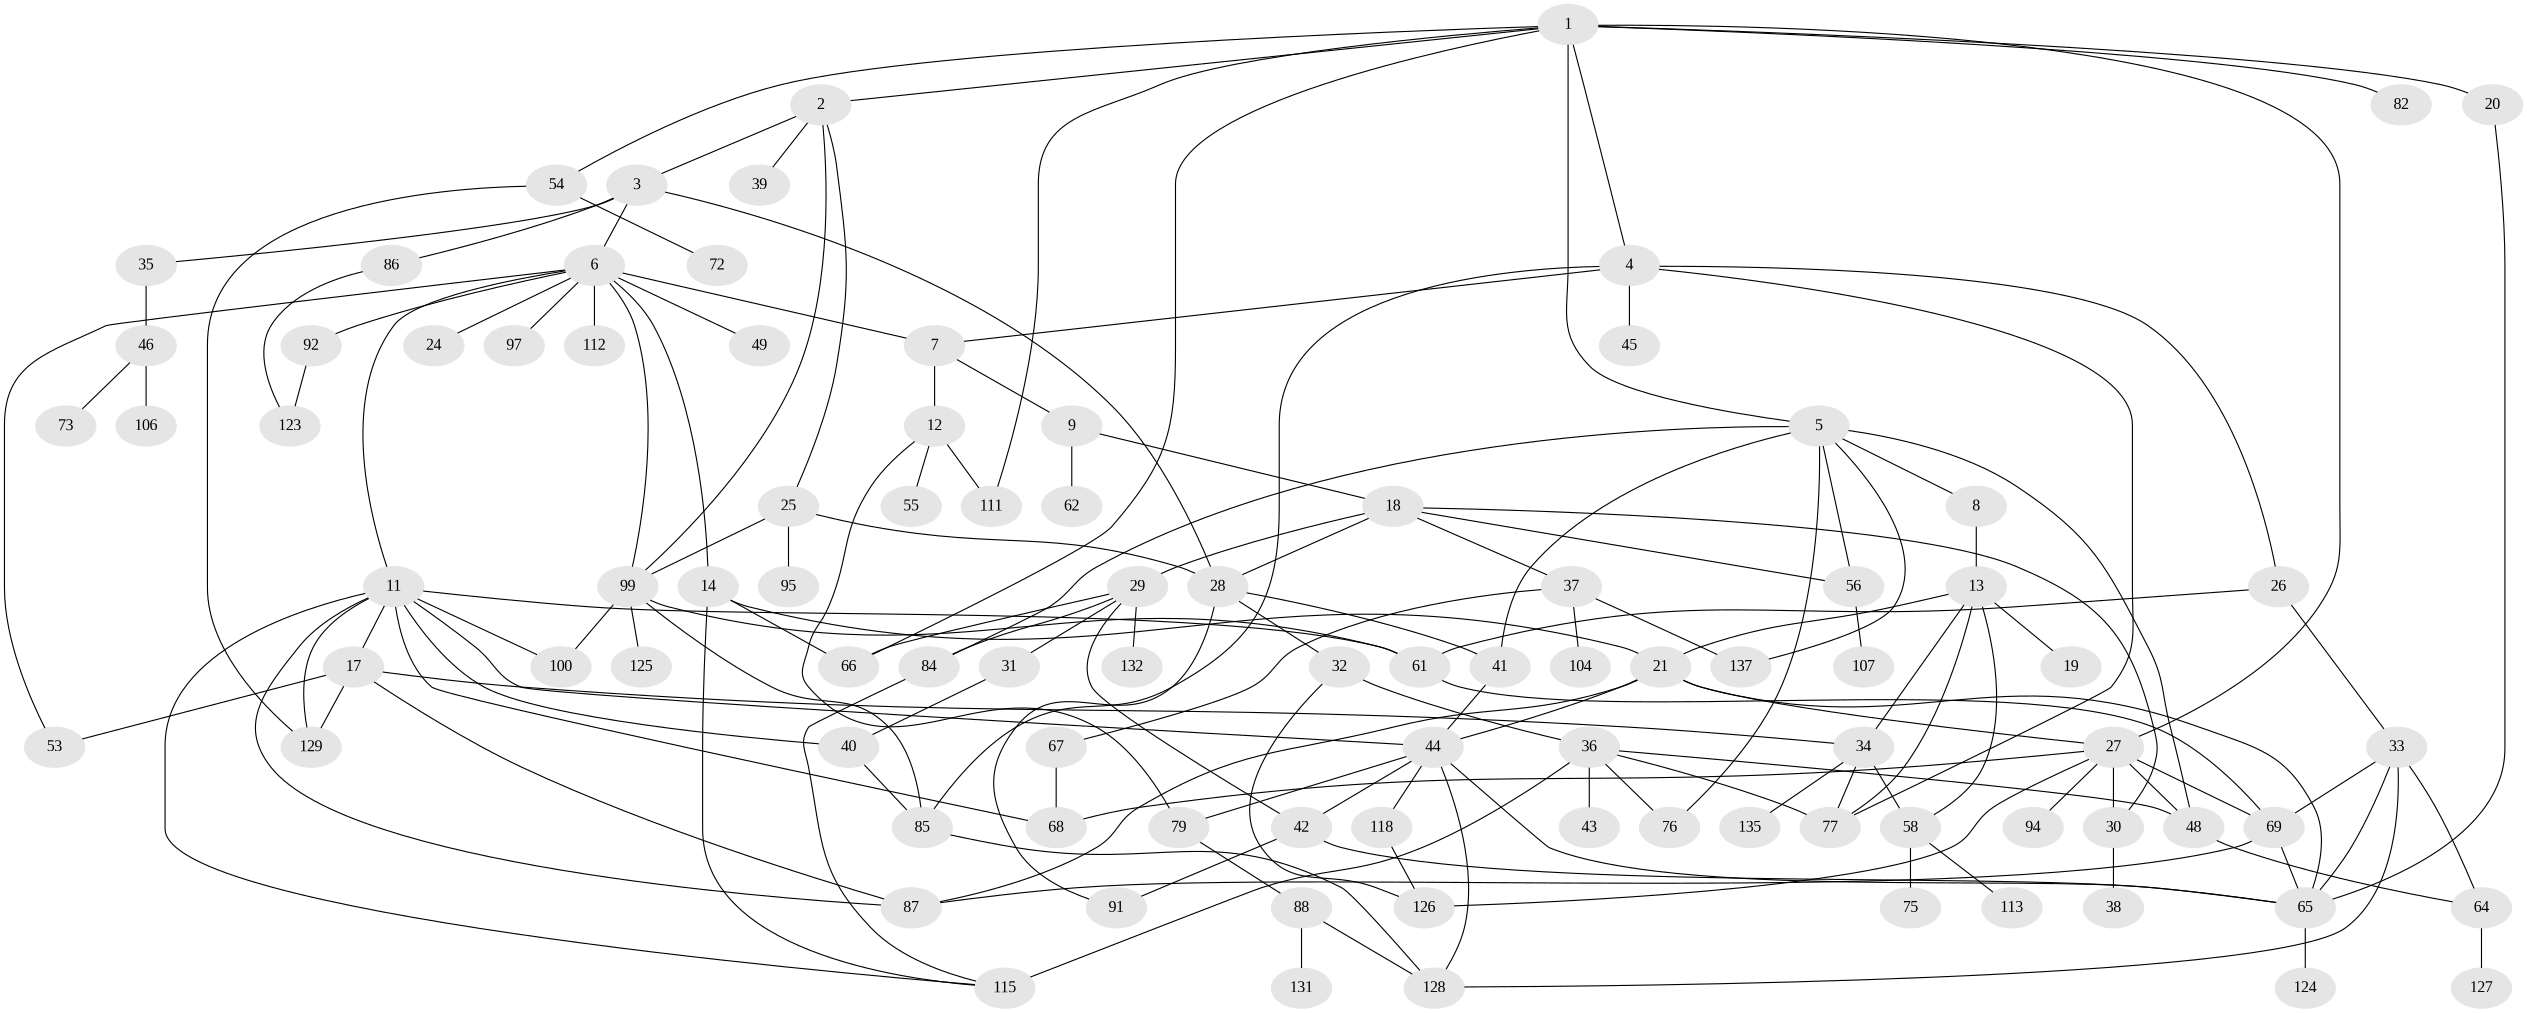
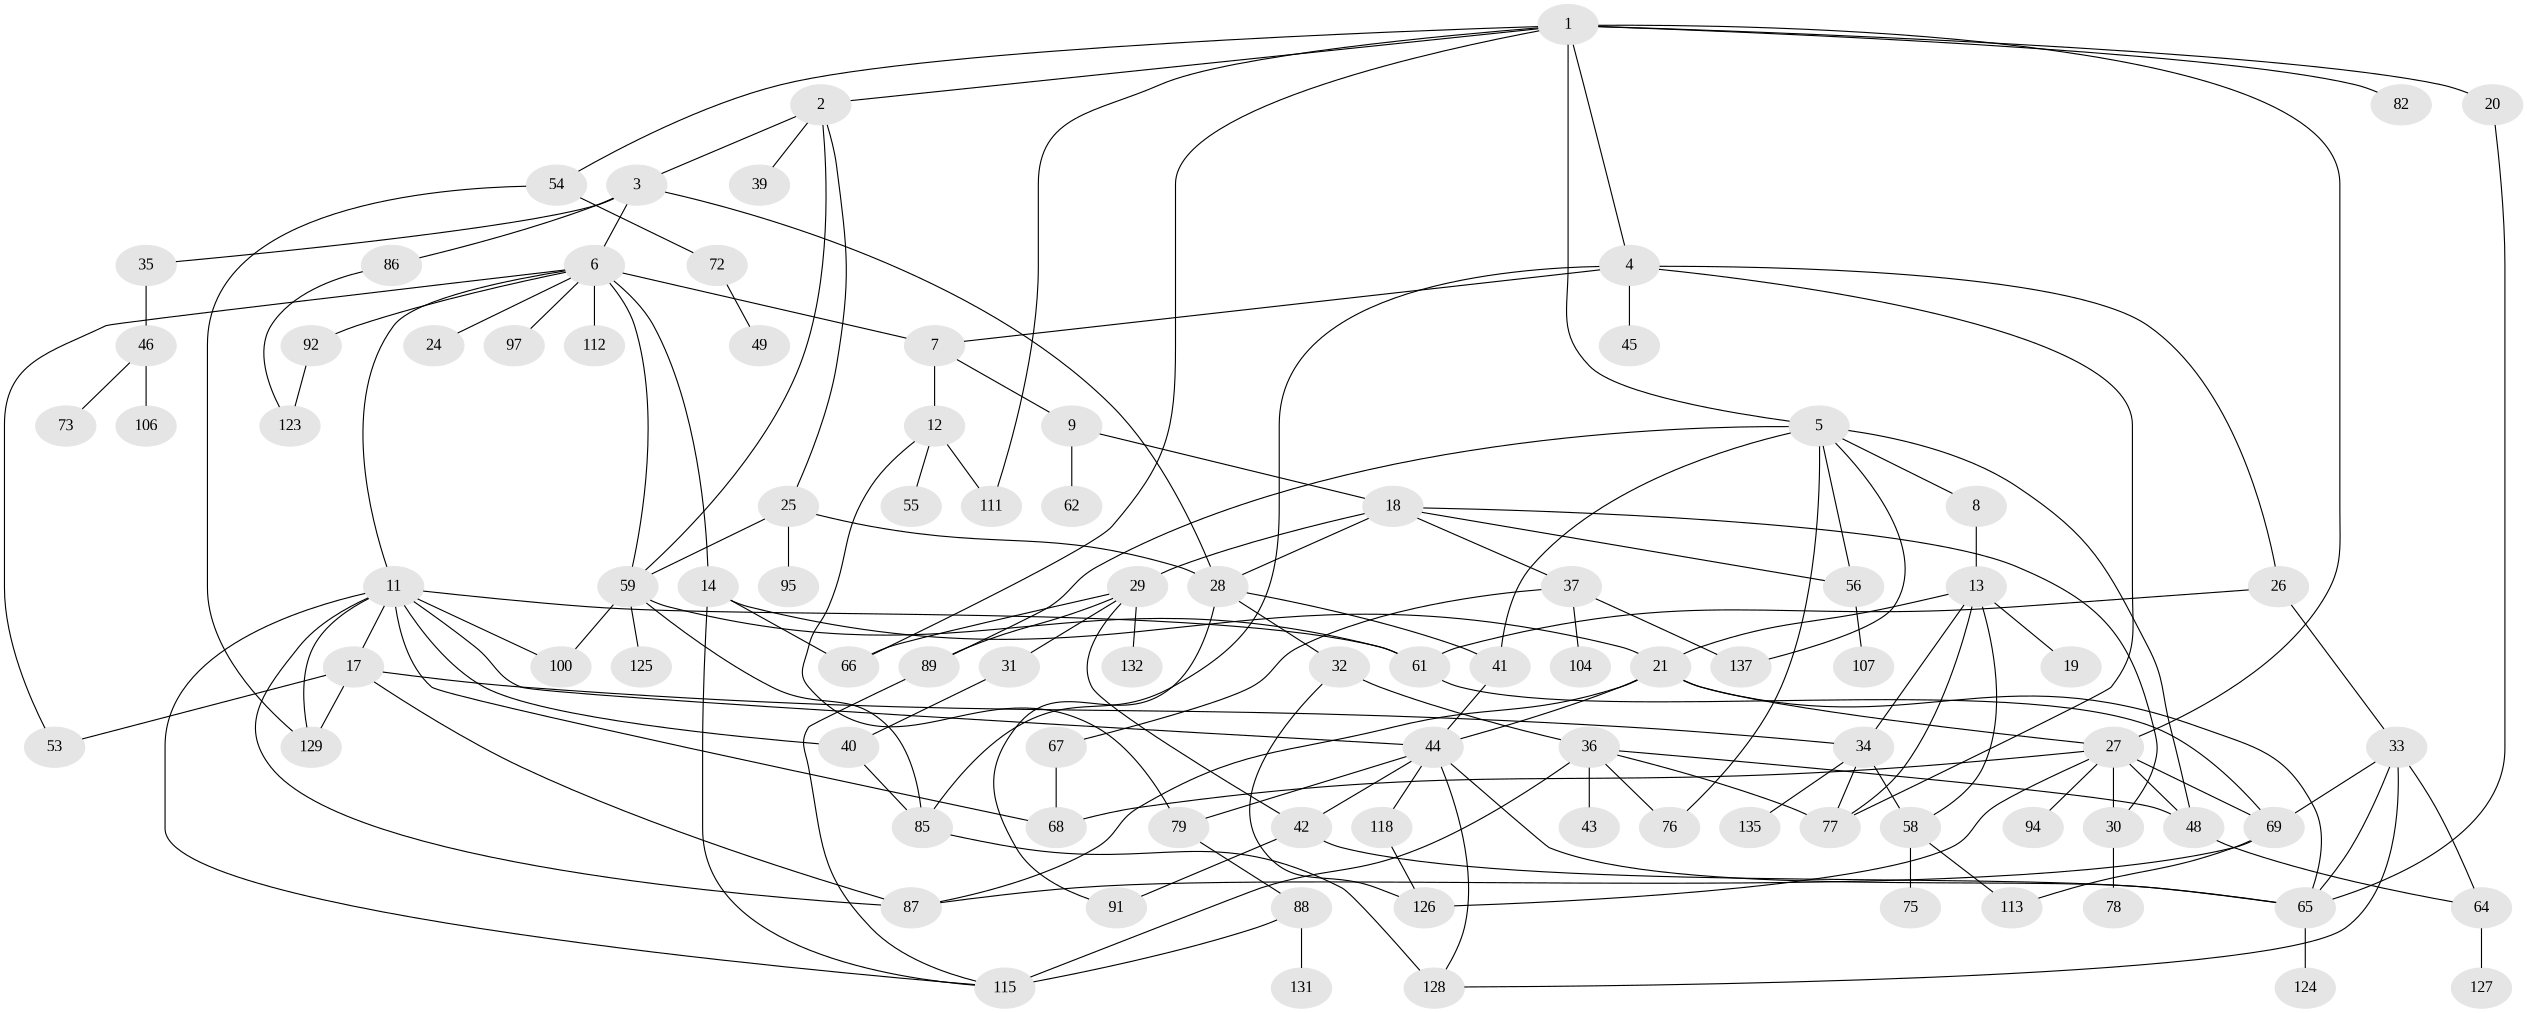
(677, 306) -> (739, 307)
(628, 587) -> (628, 587)
(929, 667) -> (929, 667)
(2292, 873) -> (2145, 871)
(2113, 908) -> (2113, 908)
(1368, 948) -> (1157, 955)
